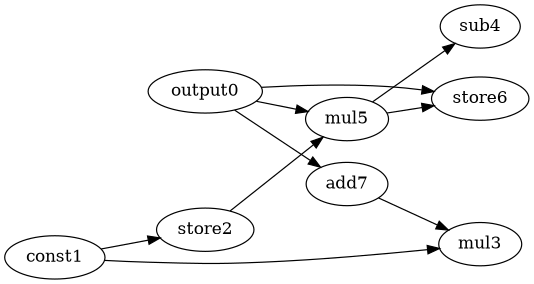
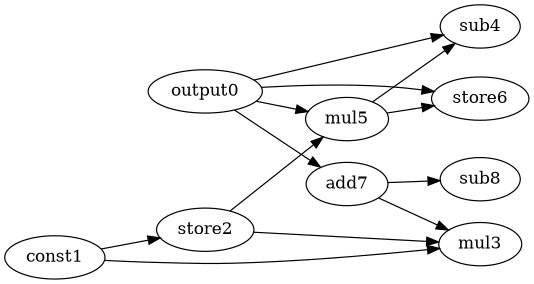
none -> (343, 59)
none -> (480, 179)
none -> (340, 237)
